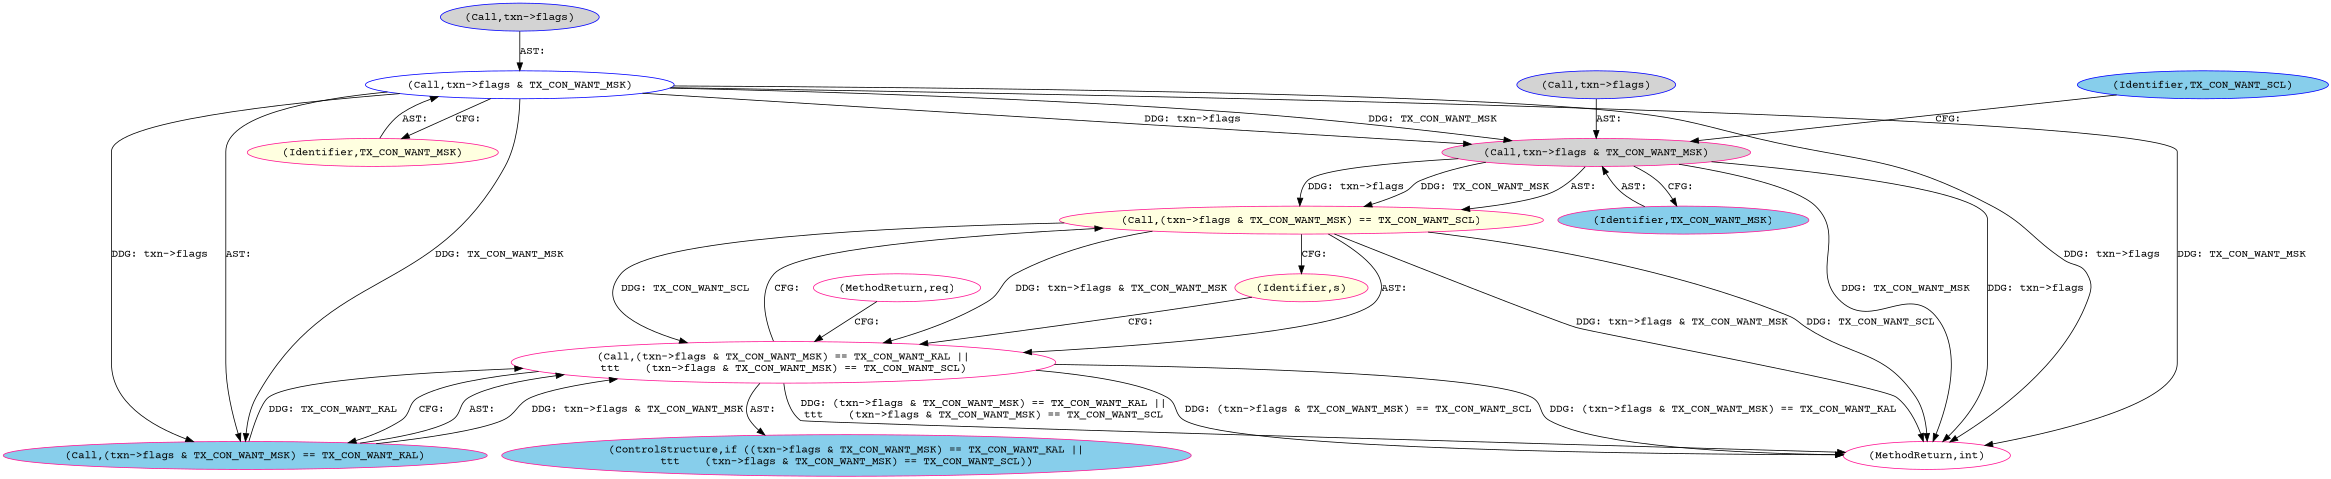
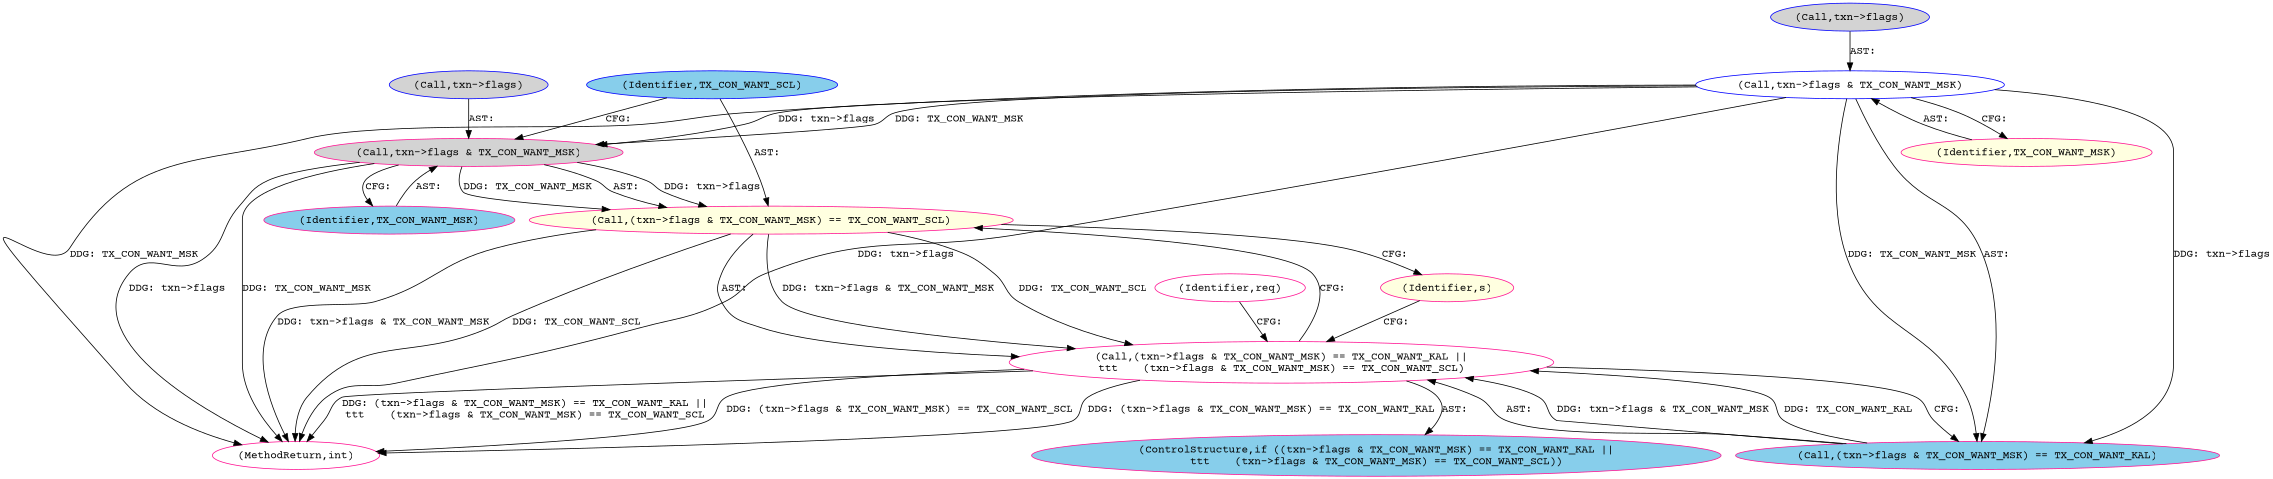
none -> (746, 147)
(897, 288) -> (1230, 288)
